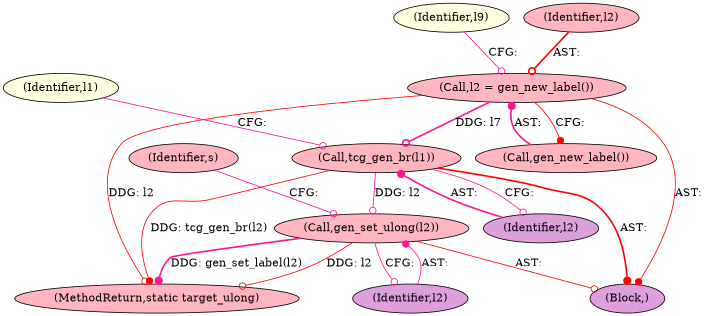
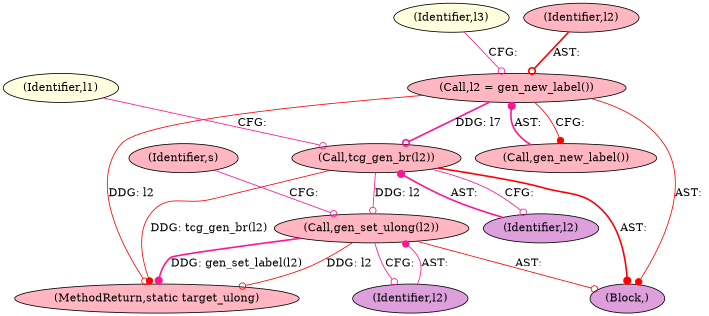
(451, 18) -> (451, 18)
(376, 158) -> (376, 158)
